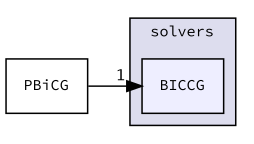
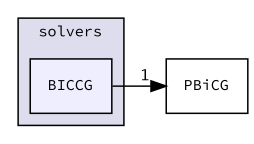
(107, 86) -> (134, 86)
